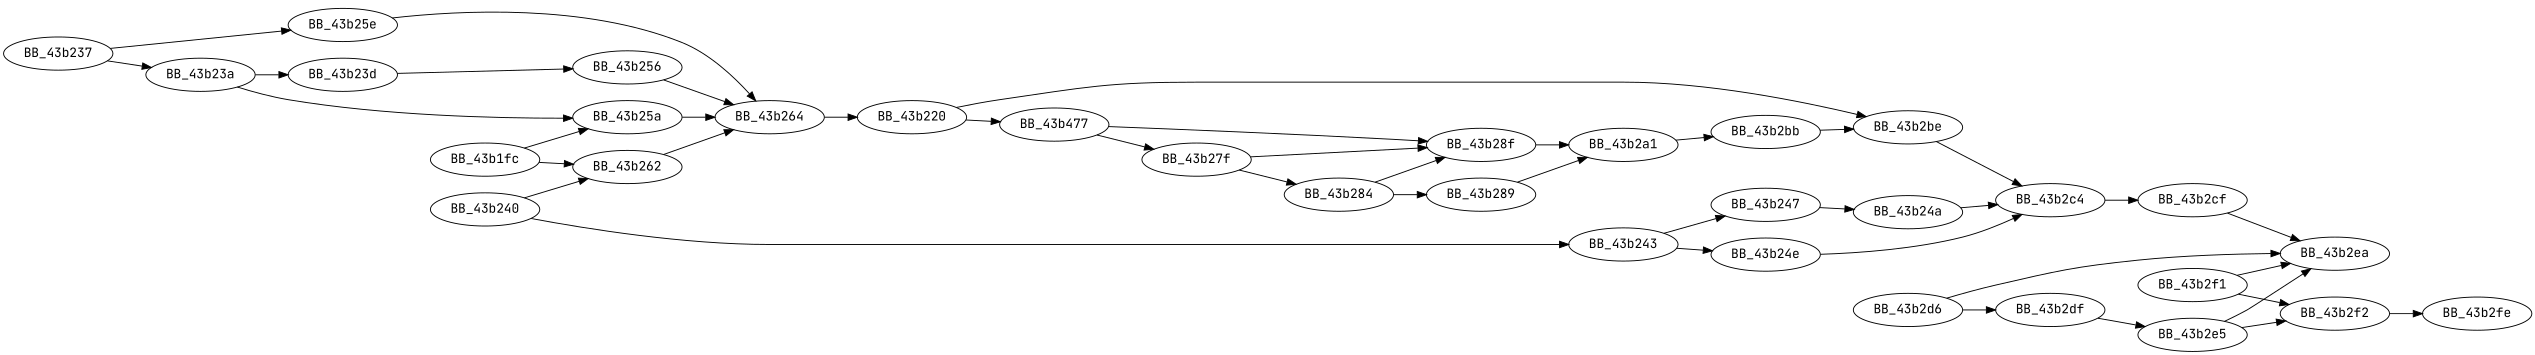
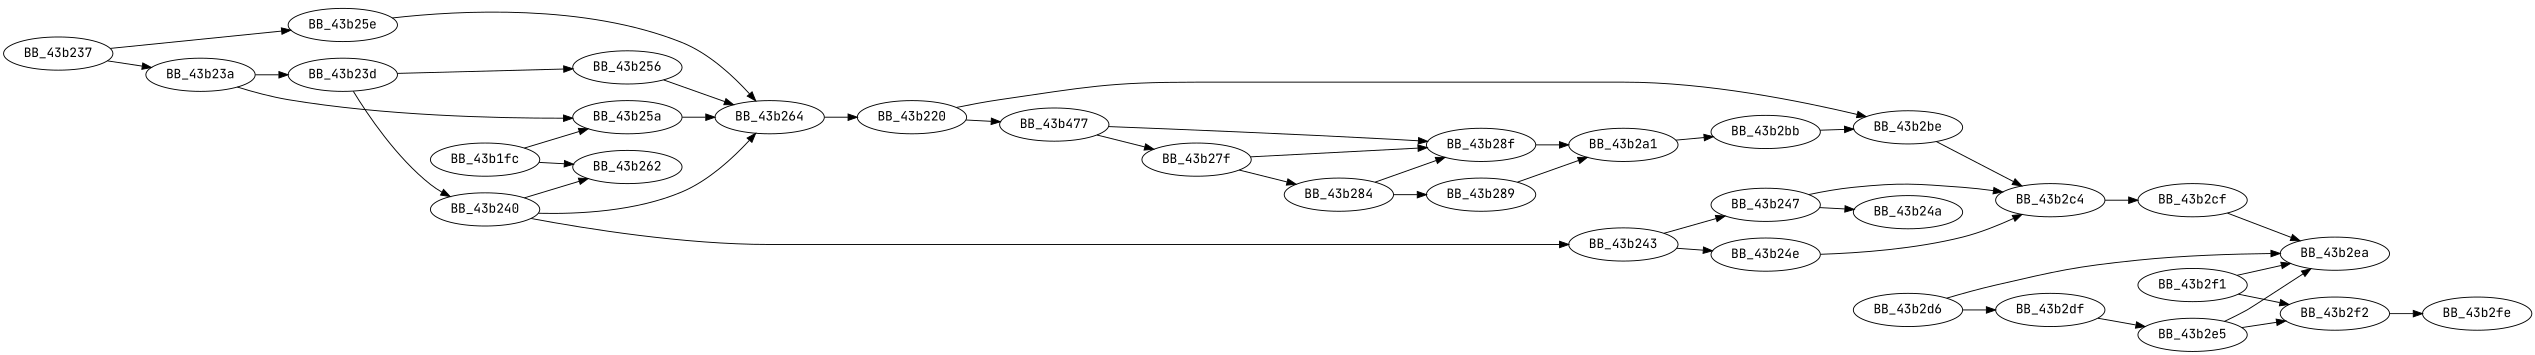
(694, 144) -> (653, 202)
none -> (392, 146)
(1975, 207) -> (1901, 184)
